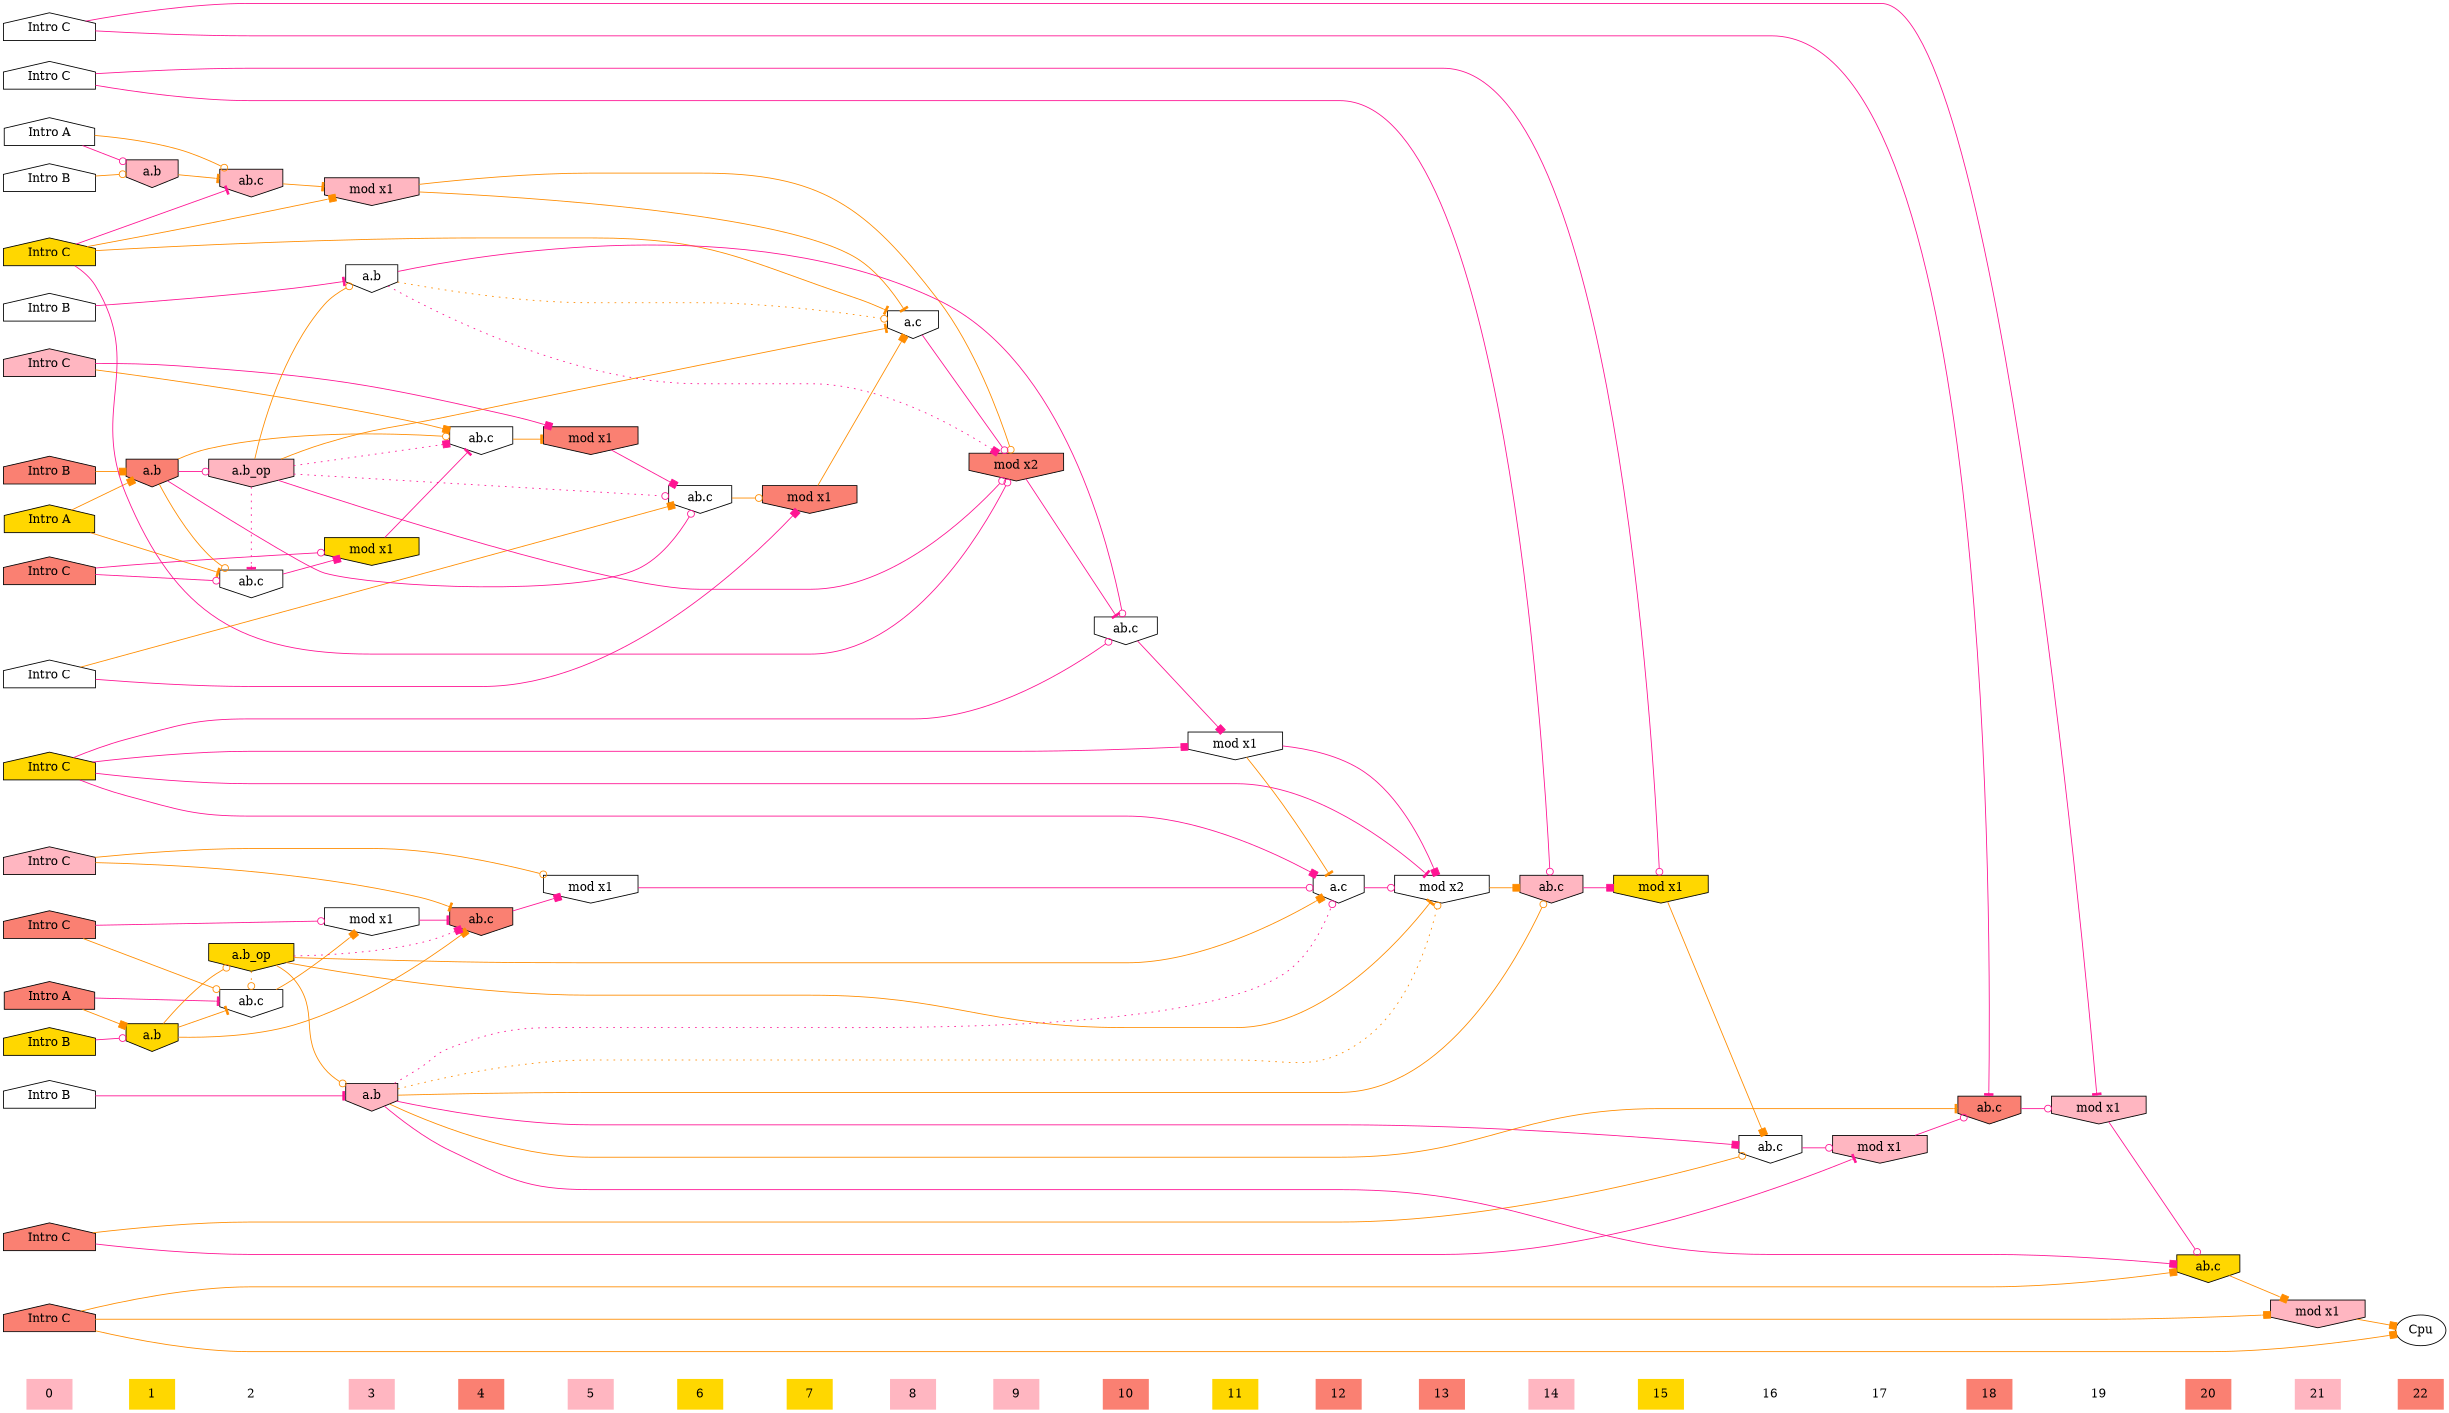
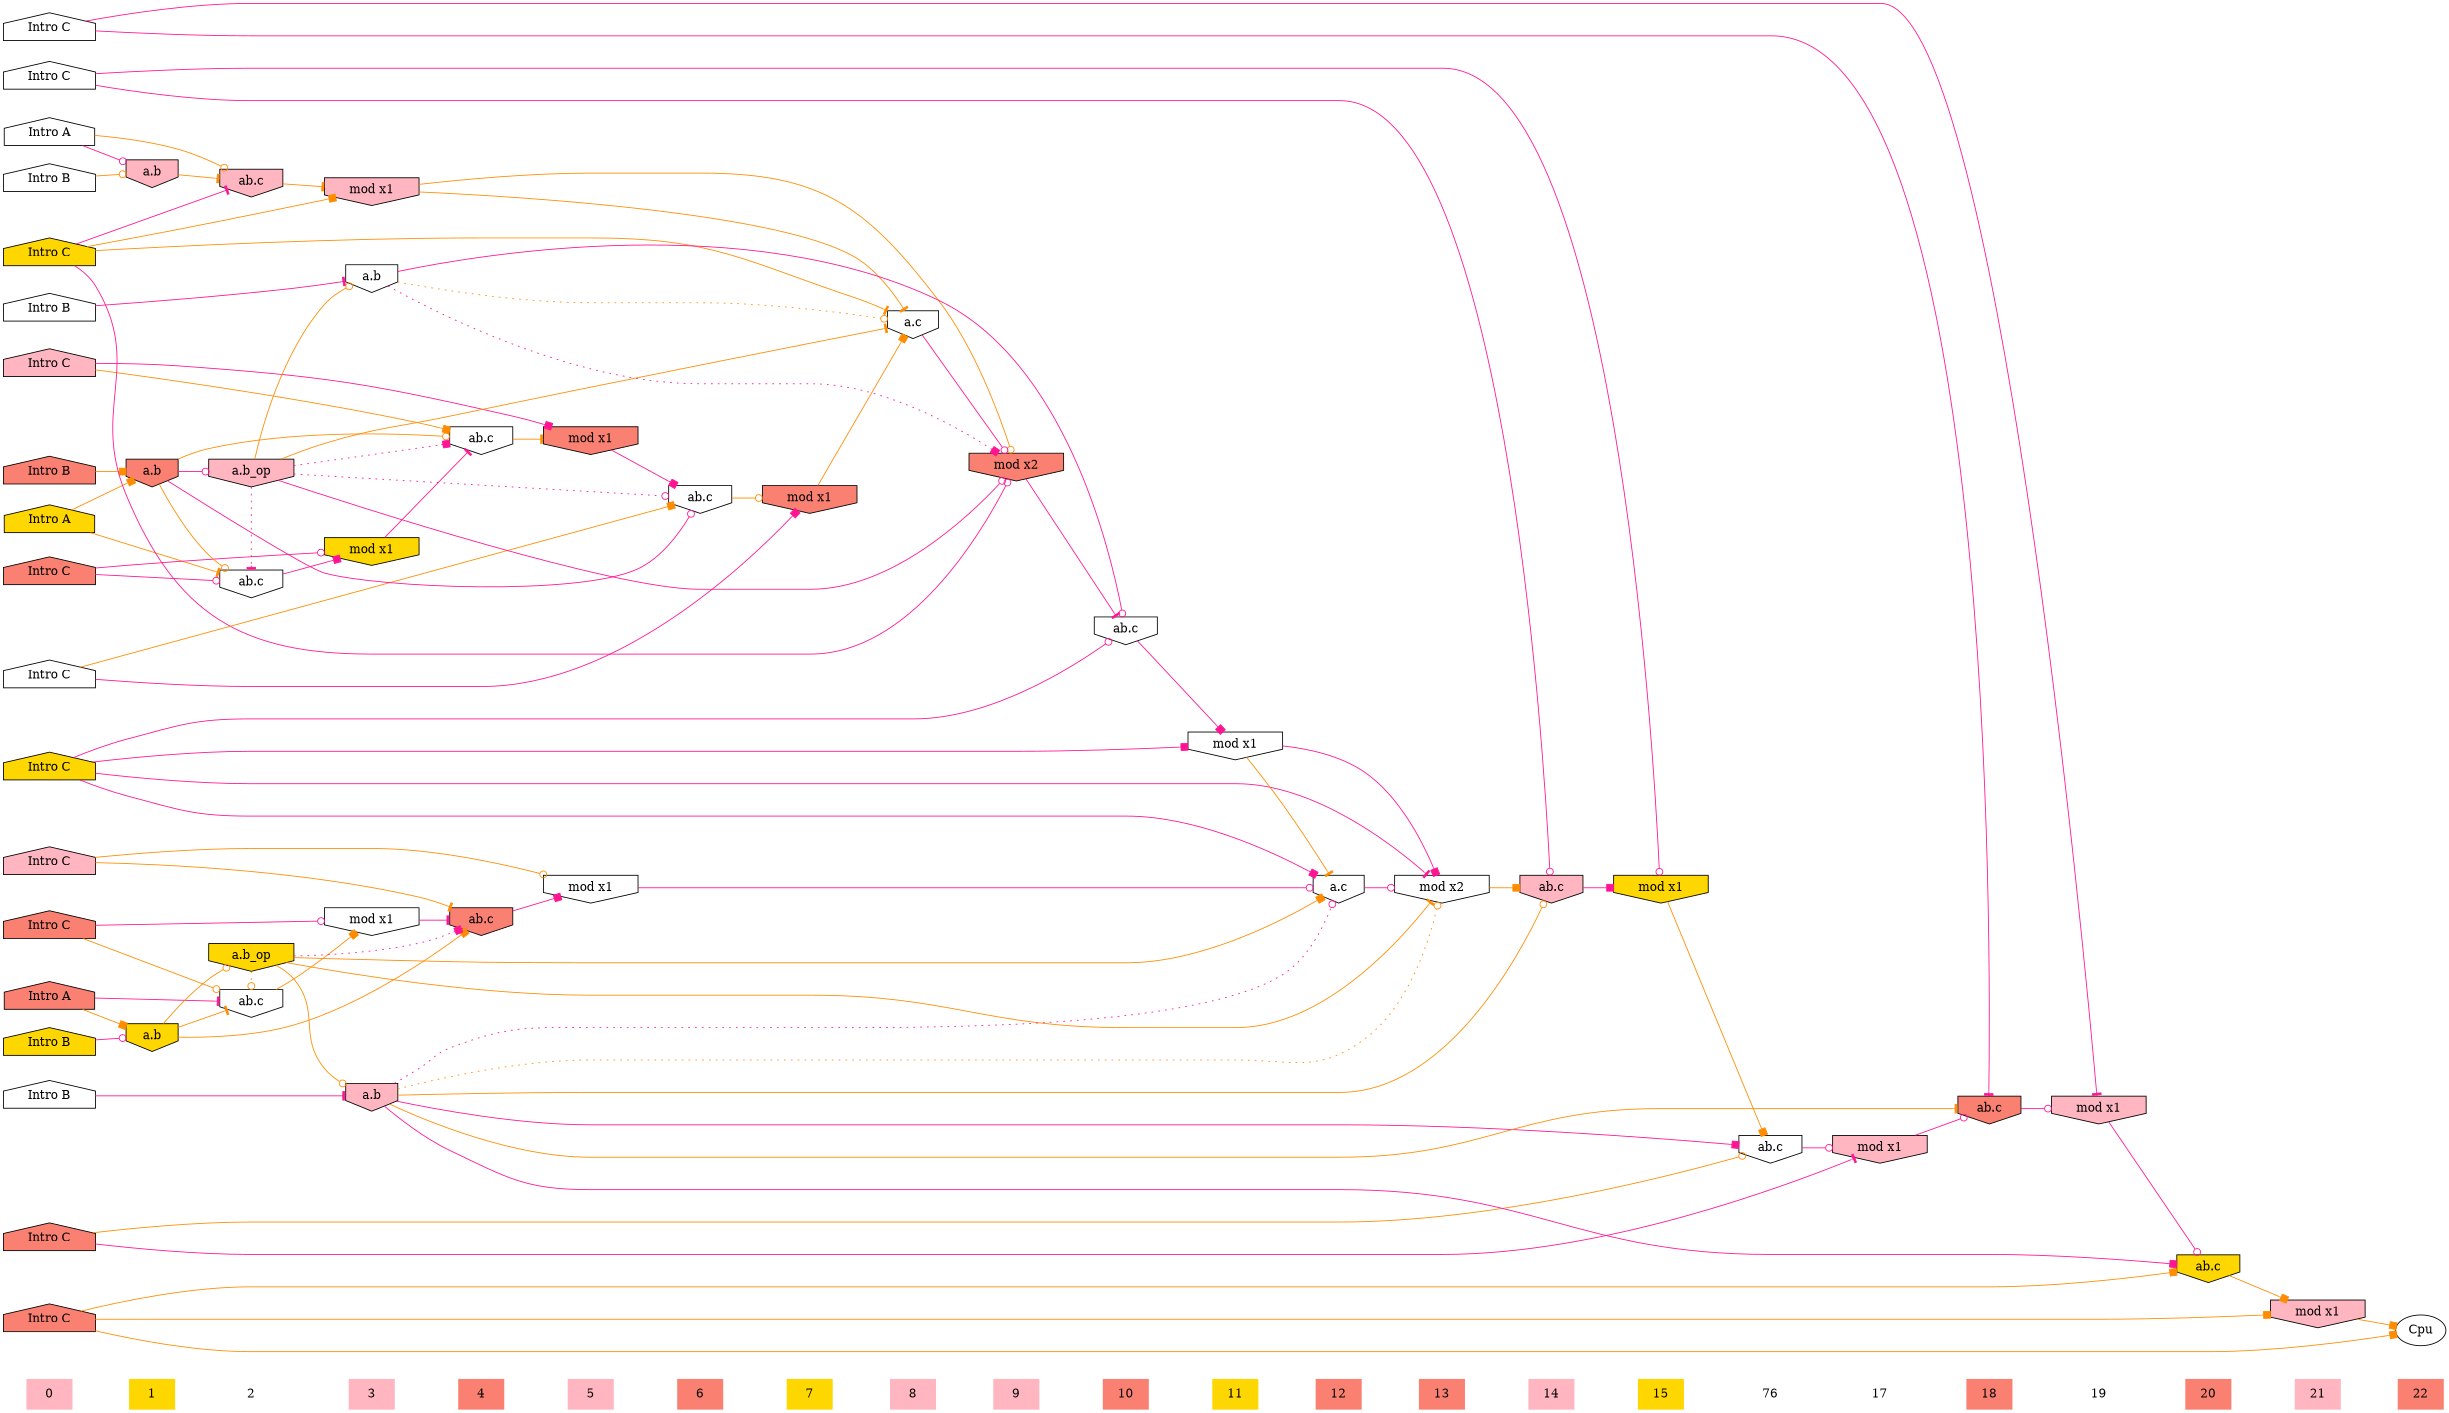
(700, 1394) -> (700, 1394)
(1770, 1394) -> (1770, 1394)
